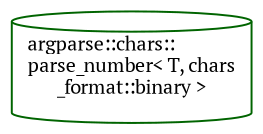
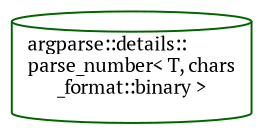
(132, 67) -> (132, 67)
